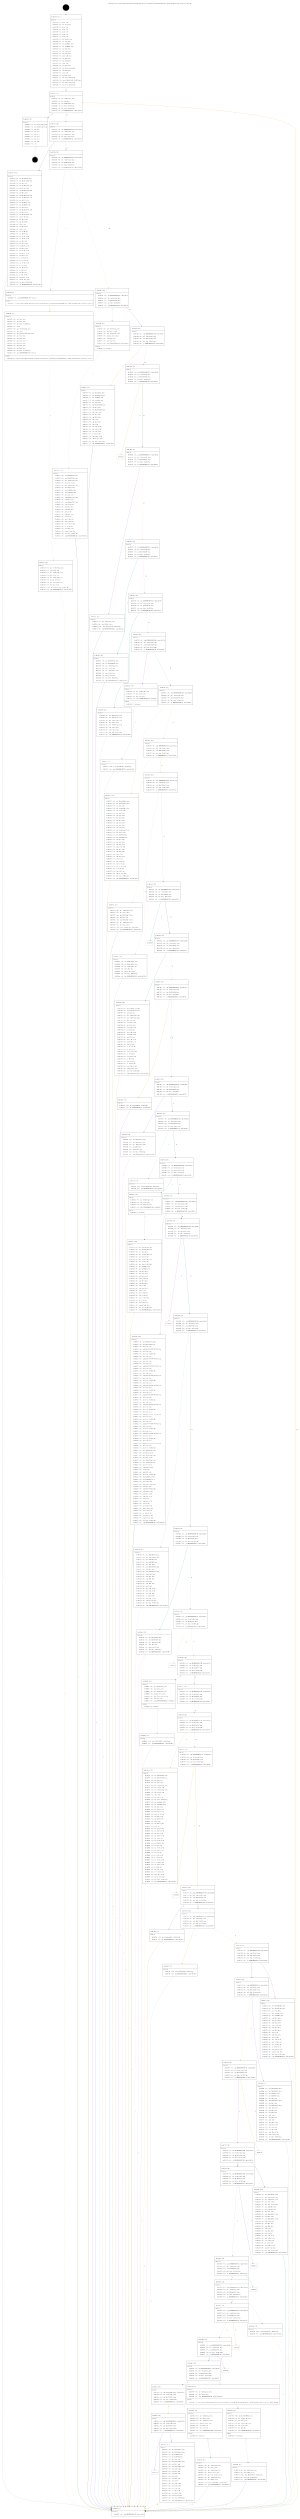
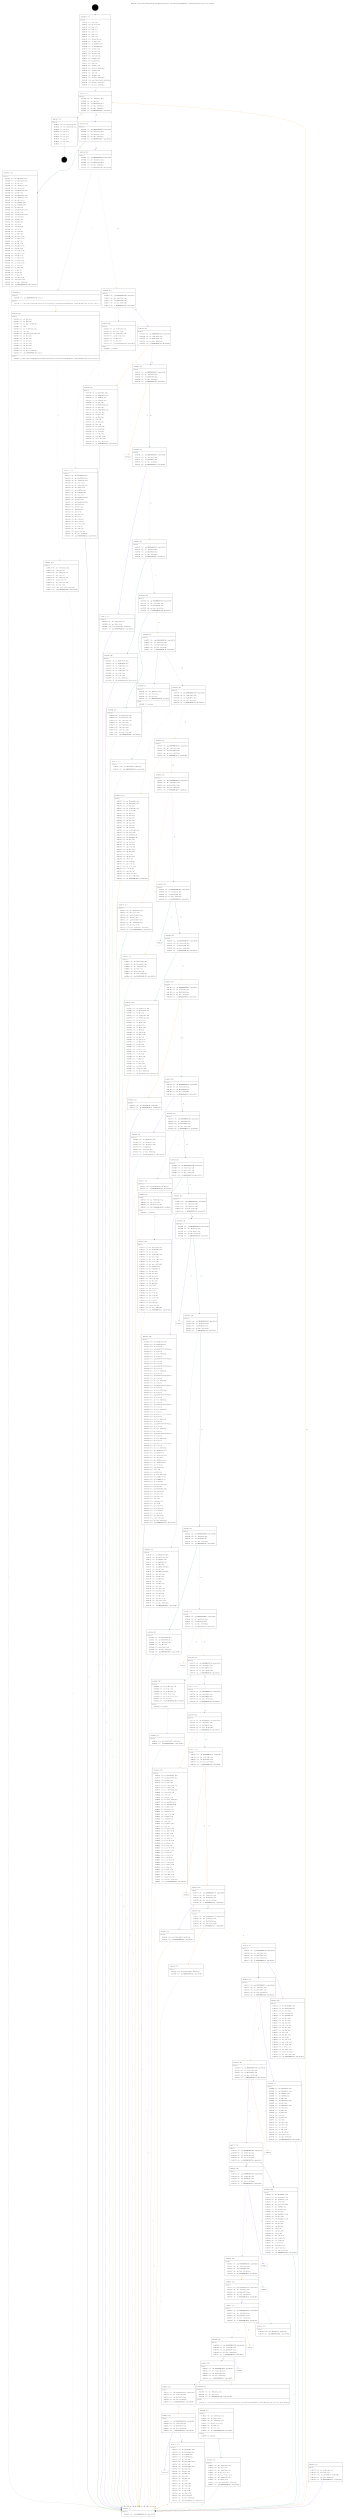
(243, 2423) -> none
